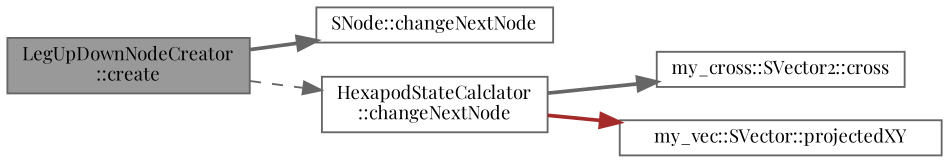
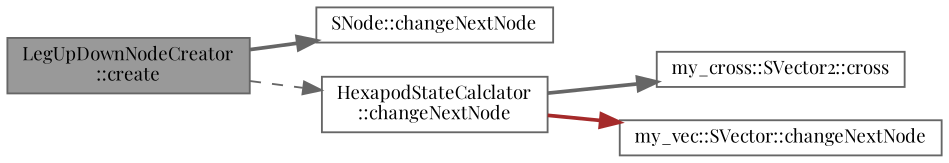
(781, 138) -> (781, 138)
